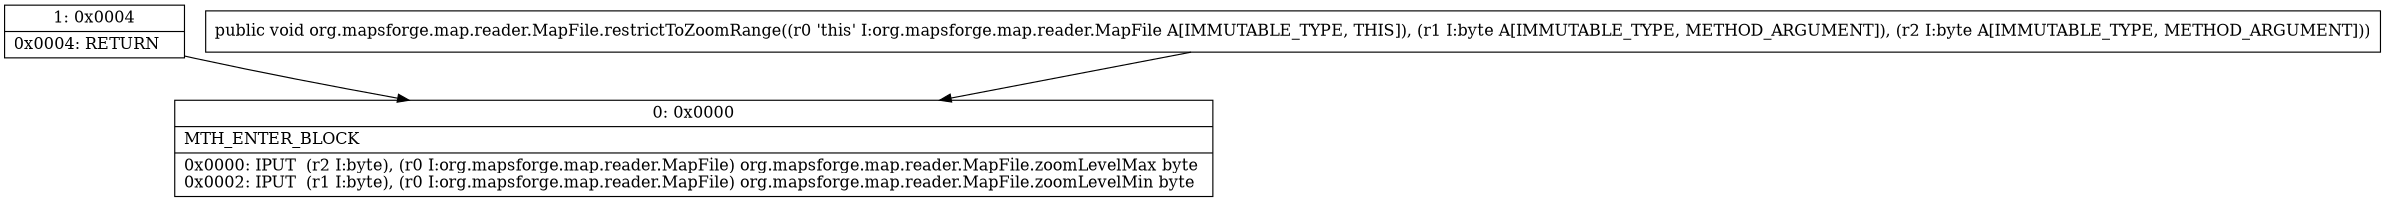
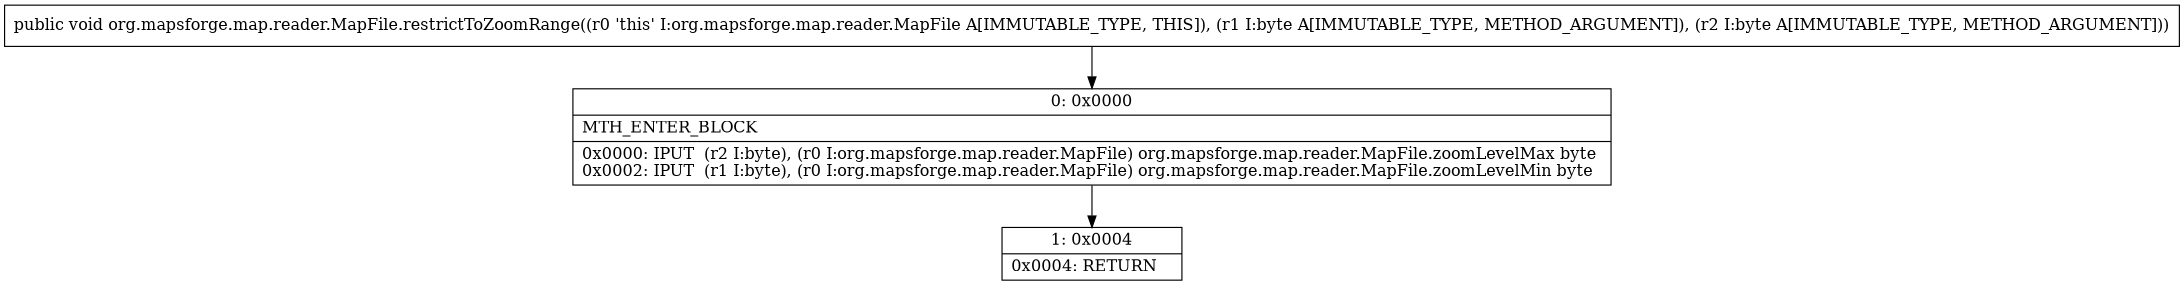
(291, 78) -> (1092, 201)
